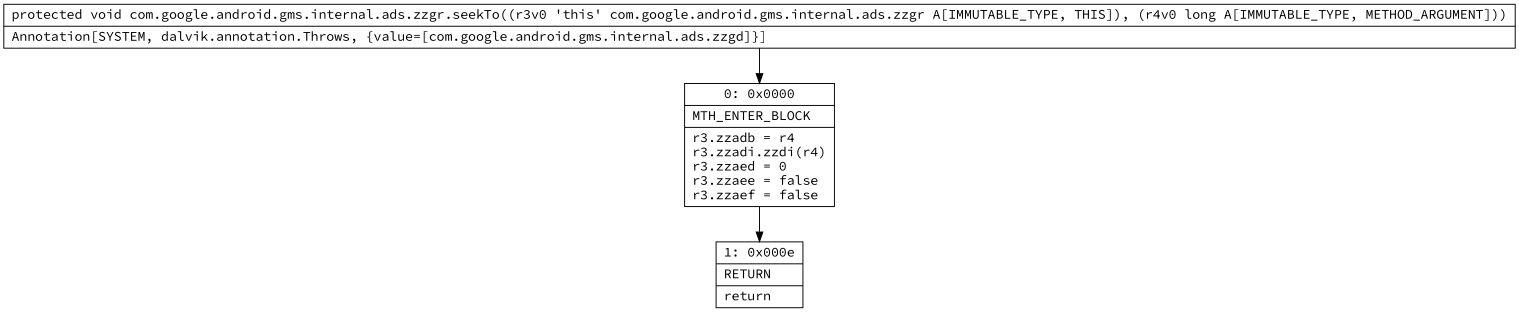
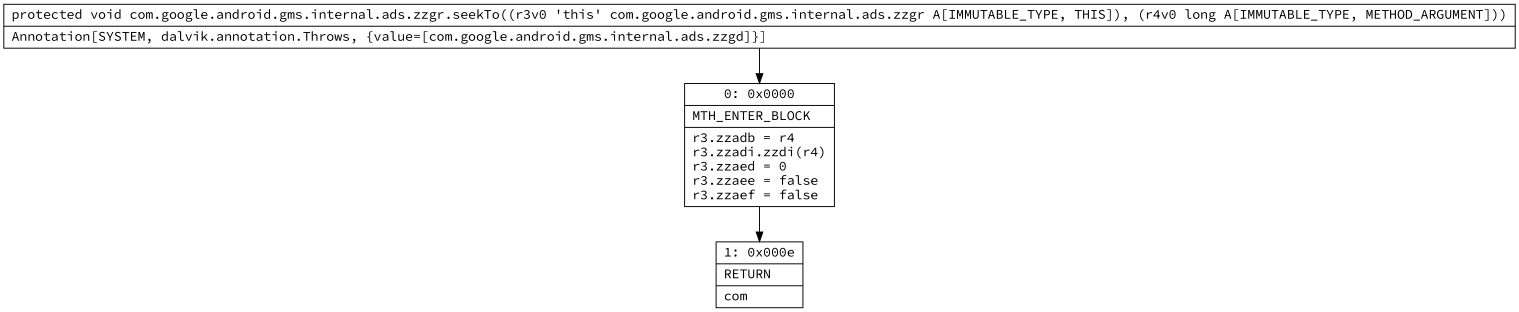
(748, 296) -> (736, 296)
